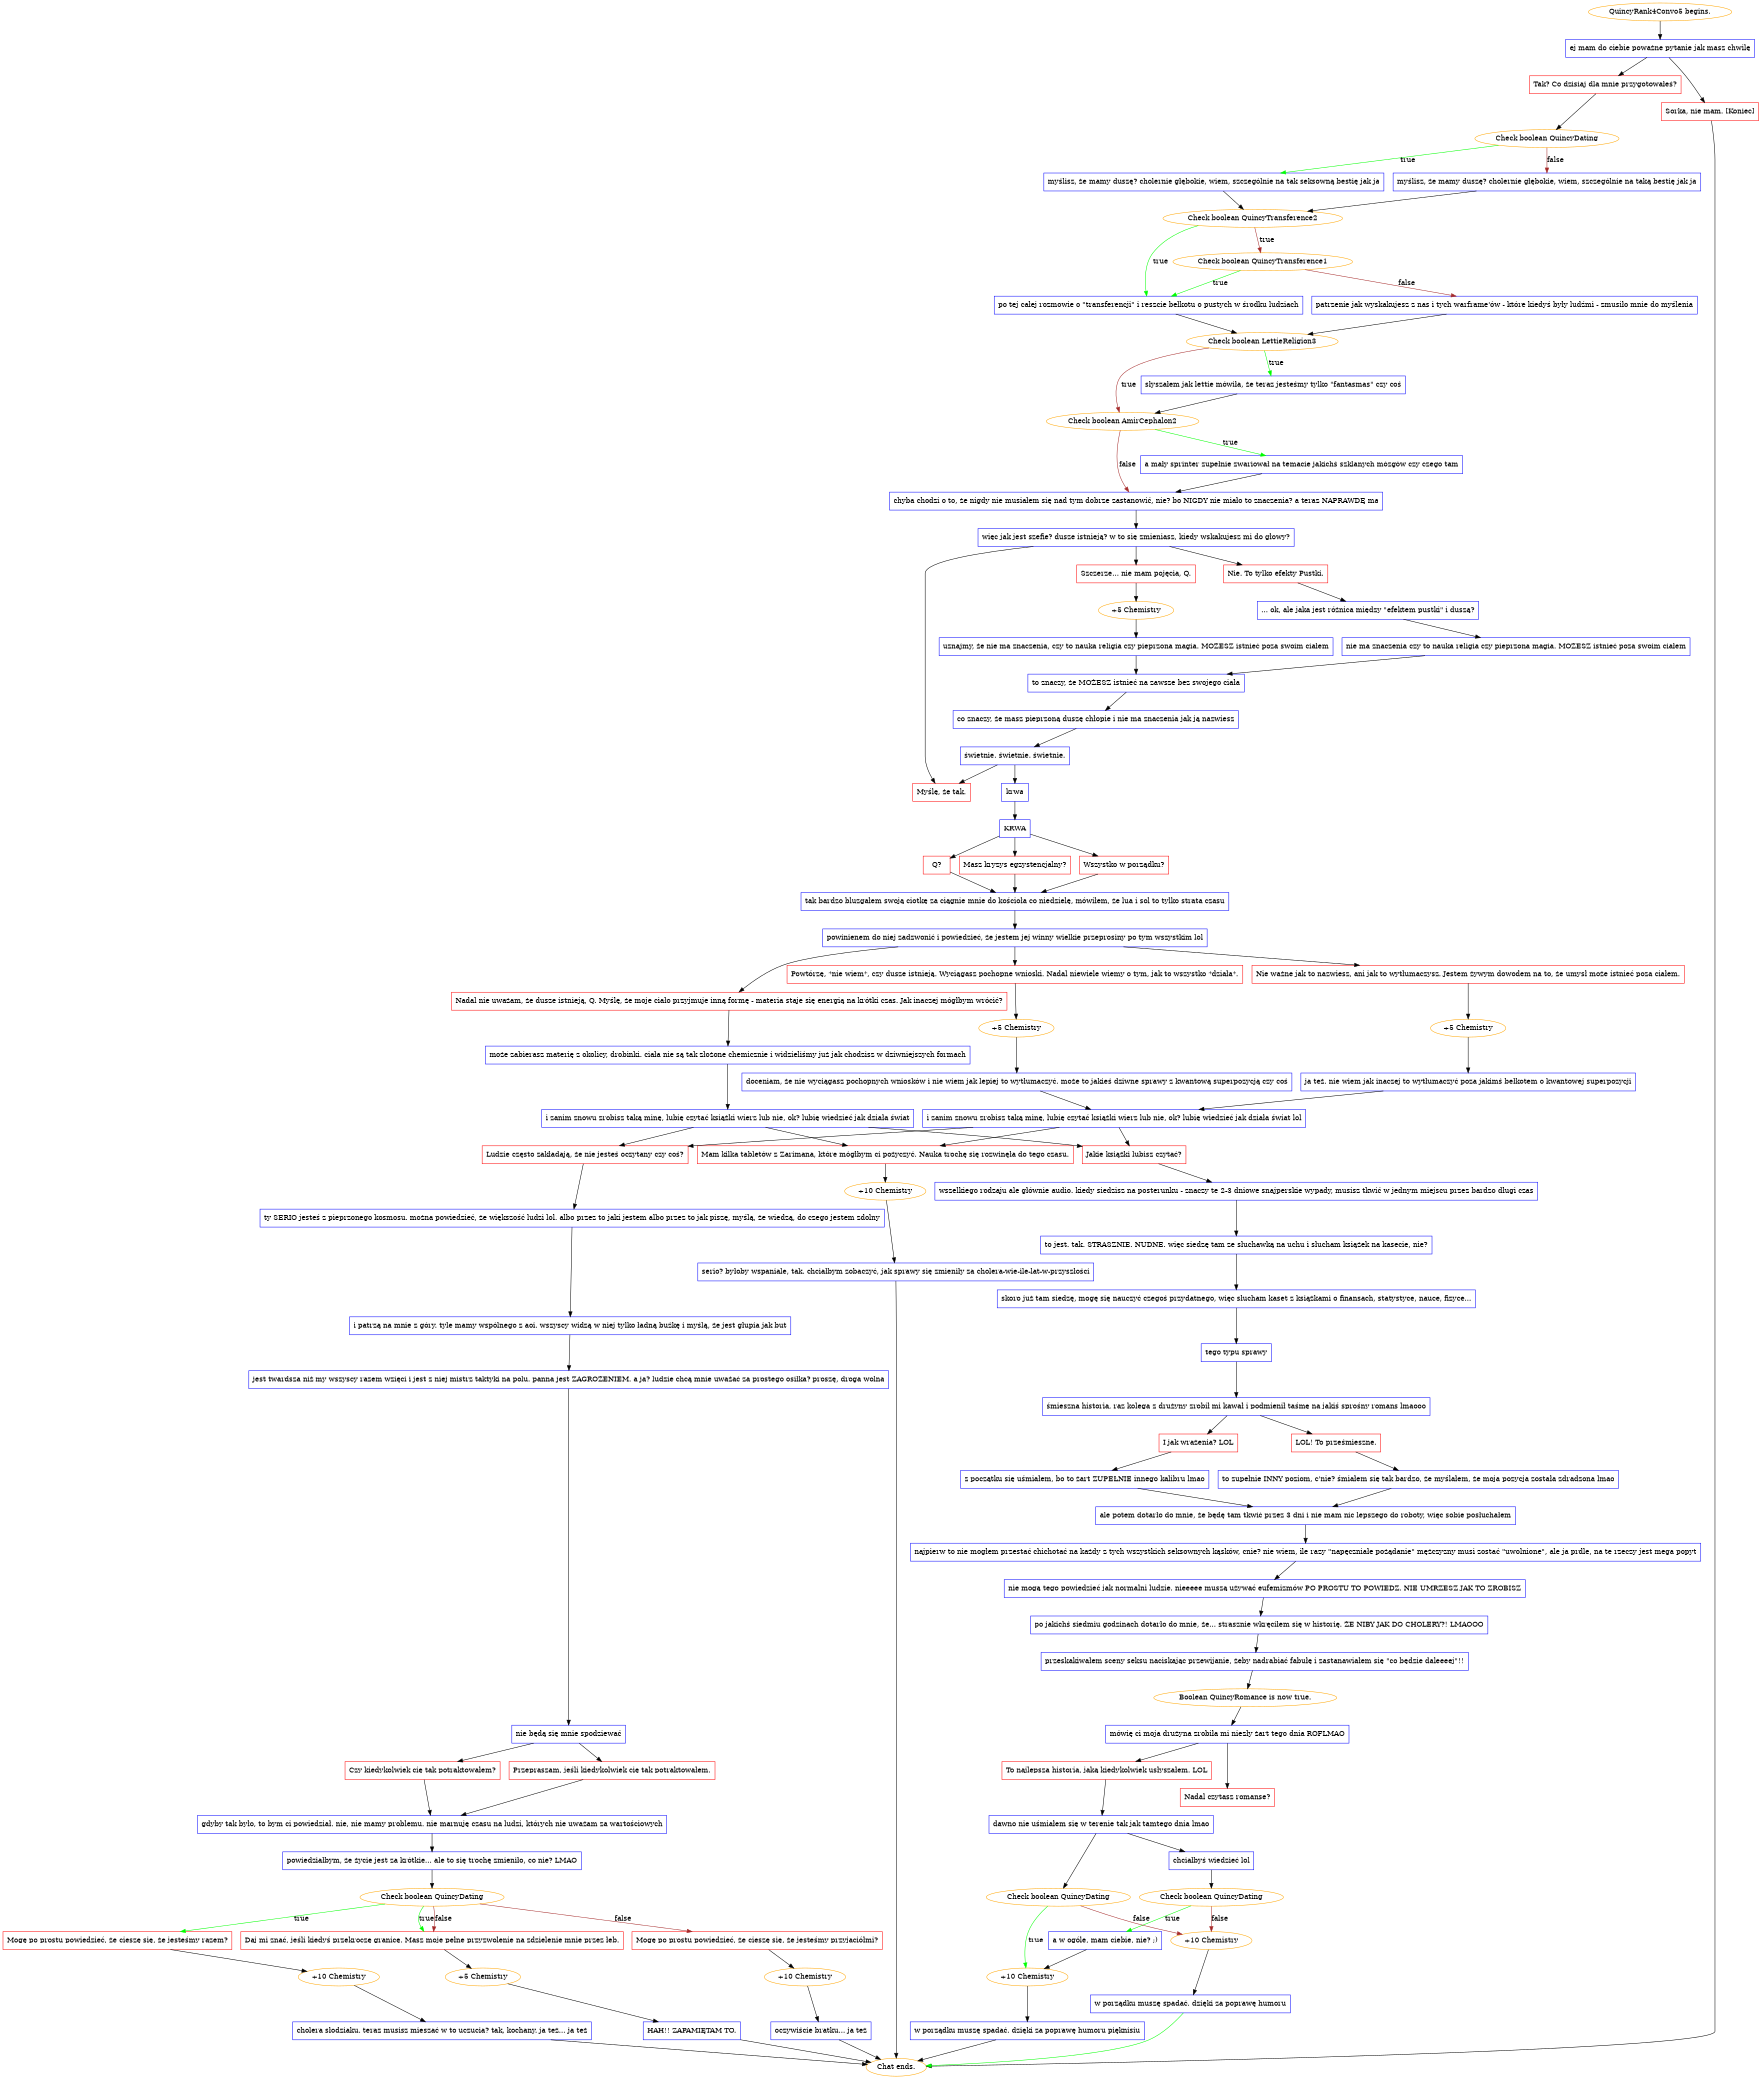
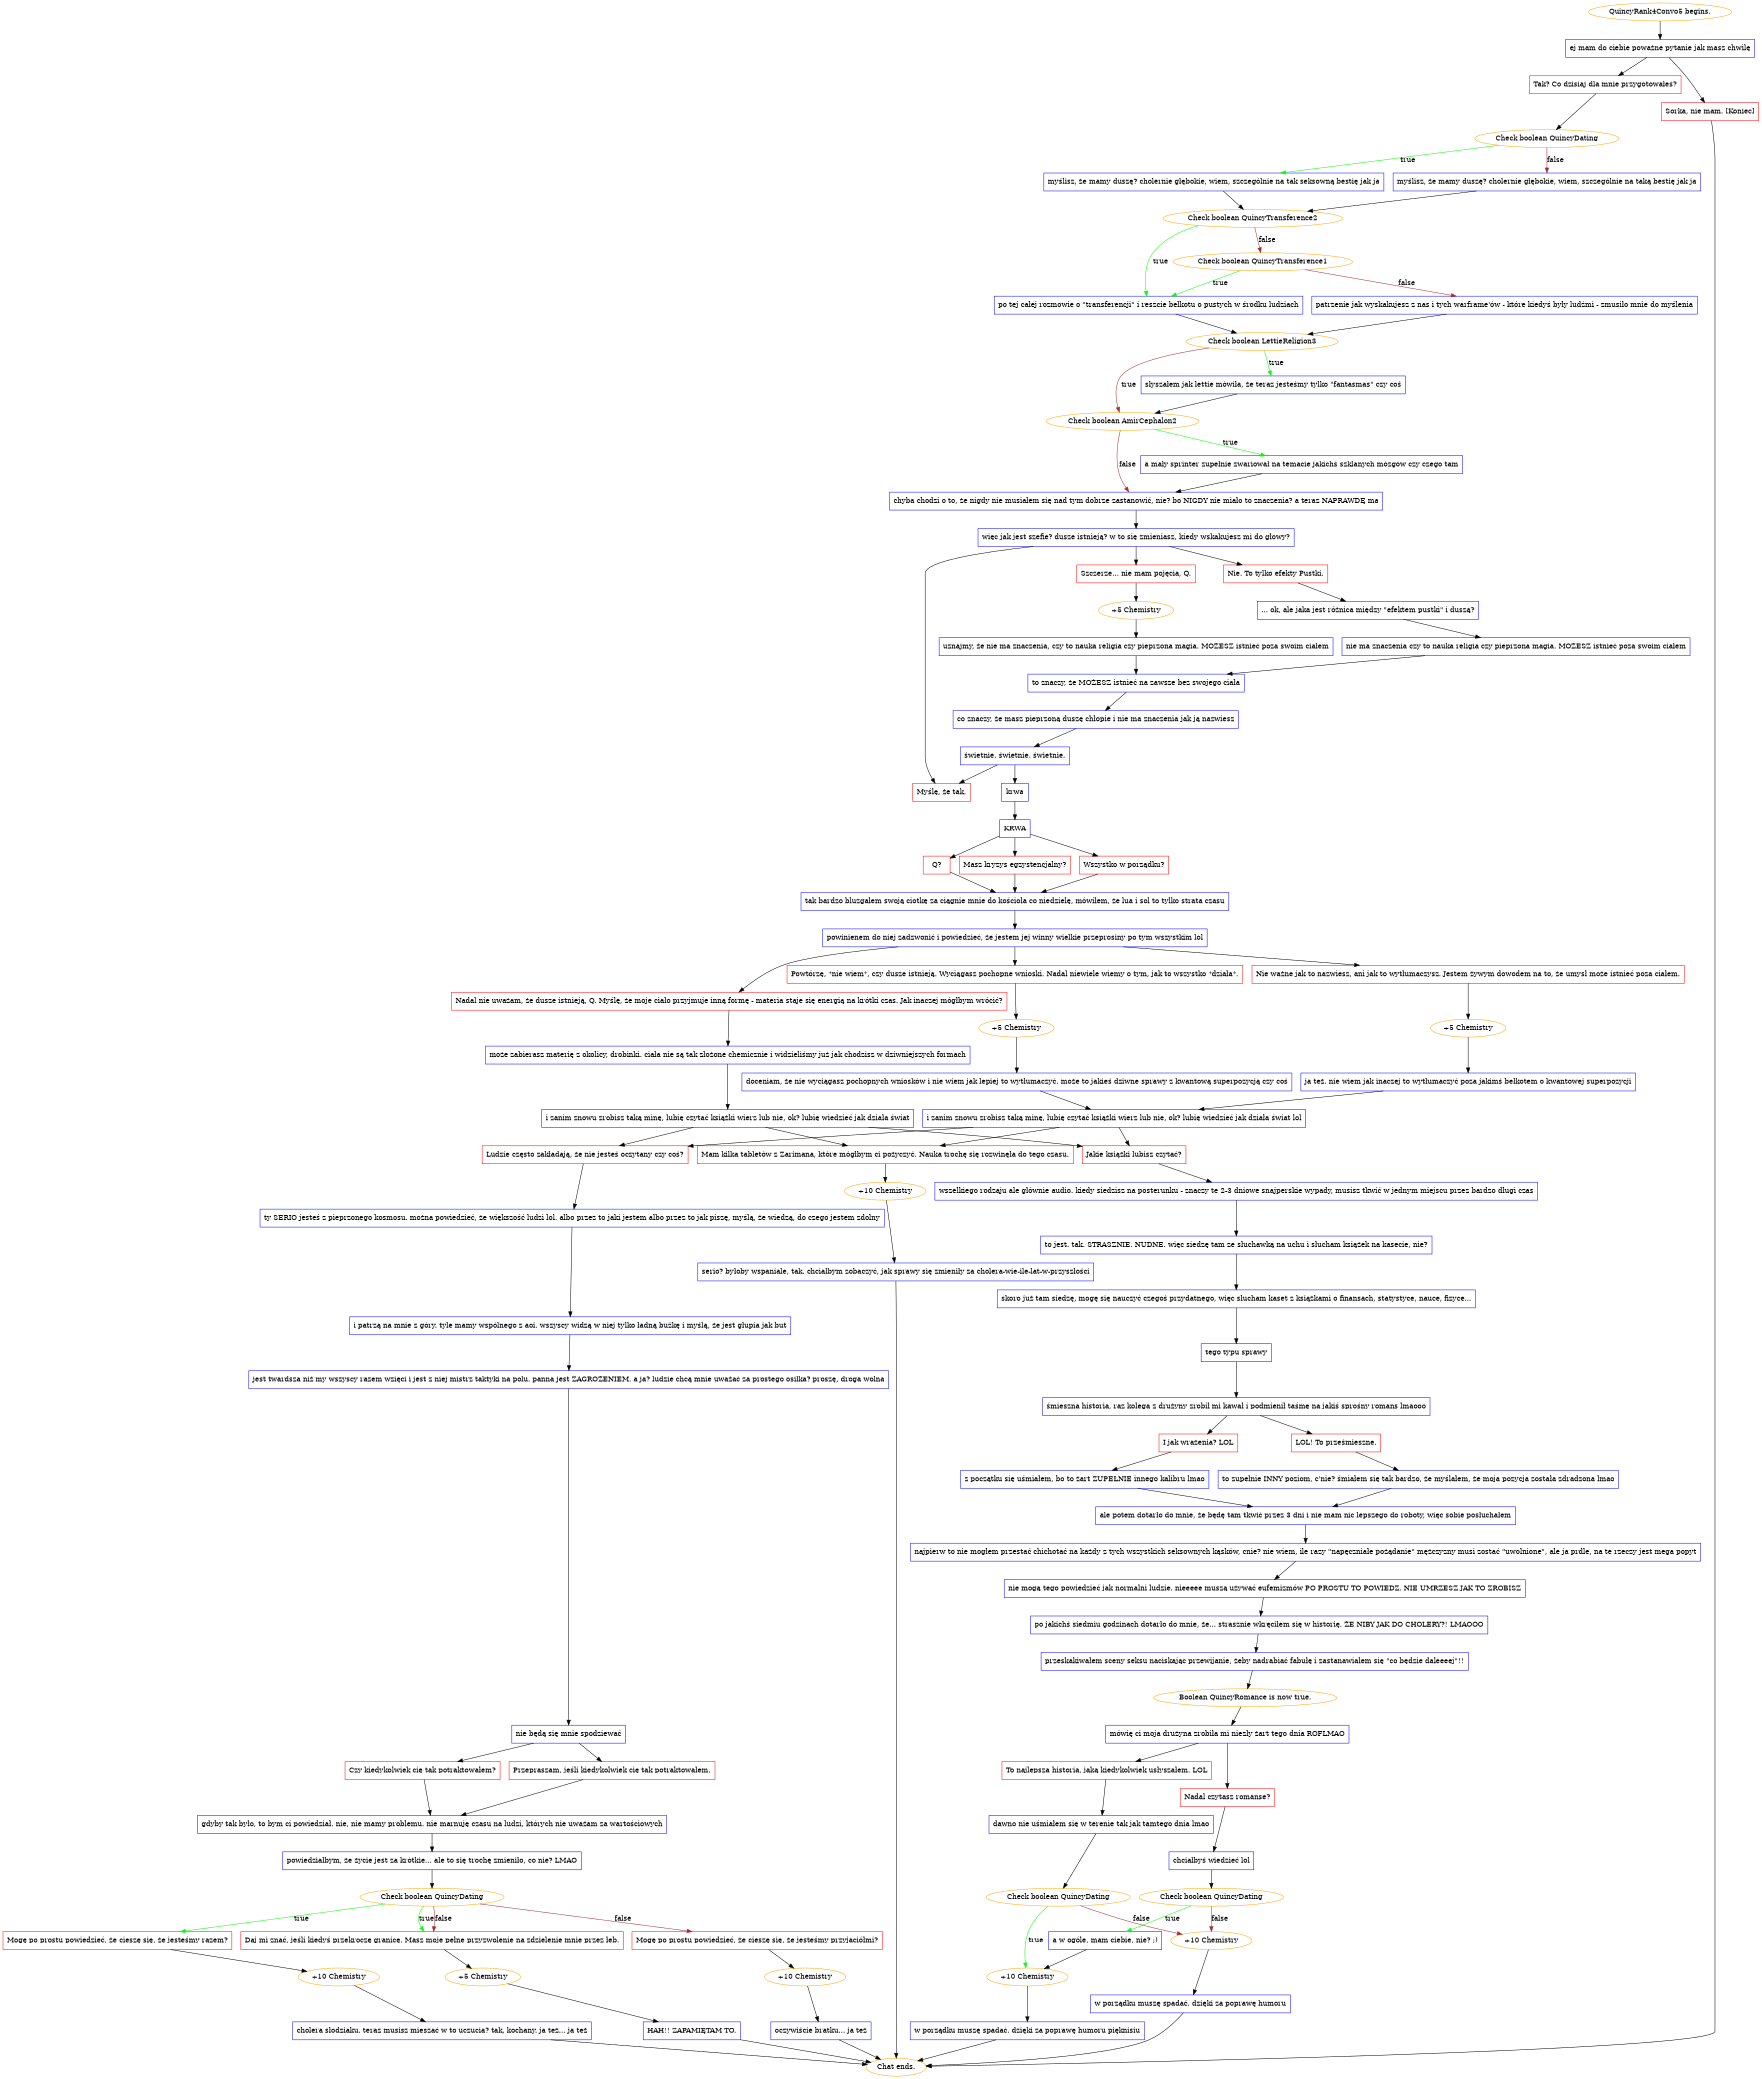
(1267, 240) -> (1267, 240)
(1154, 1842) -> (1220, 1827)
(1063, 2056) -> (1063, 2056)
